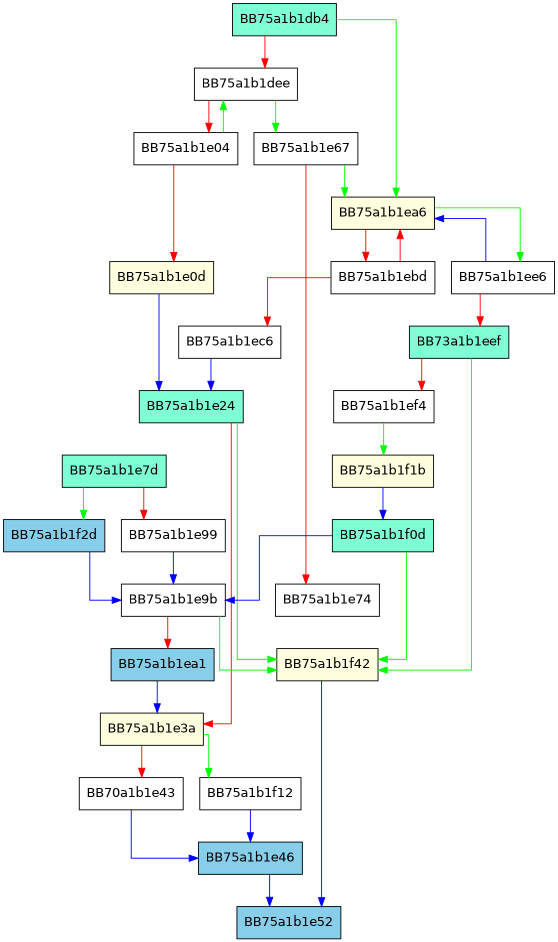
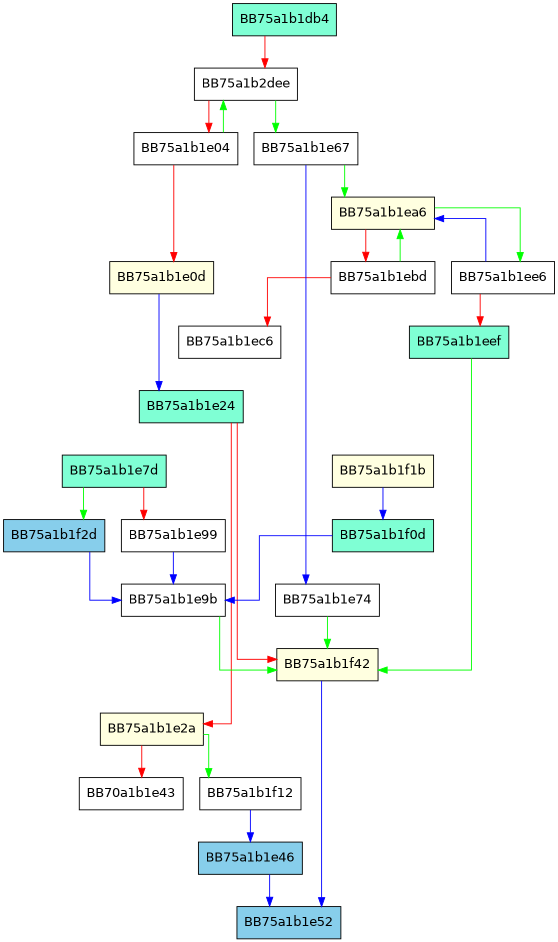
(396, 74) -> none
(246, 84) -> (246, 84)
(400, 250) -> (400, 250)
(459, 342) -> (459, 342)
(211, 370) -> none
(306, 370) -> (306, 370)
(384, 407) -> none
(237, 556) -> (237, 556)
(406, 615) -> (327, 628)
(163, 665) -> none
(152, 729) -> (152, 729)
(136, 858) -> none
